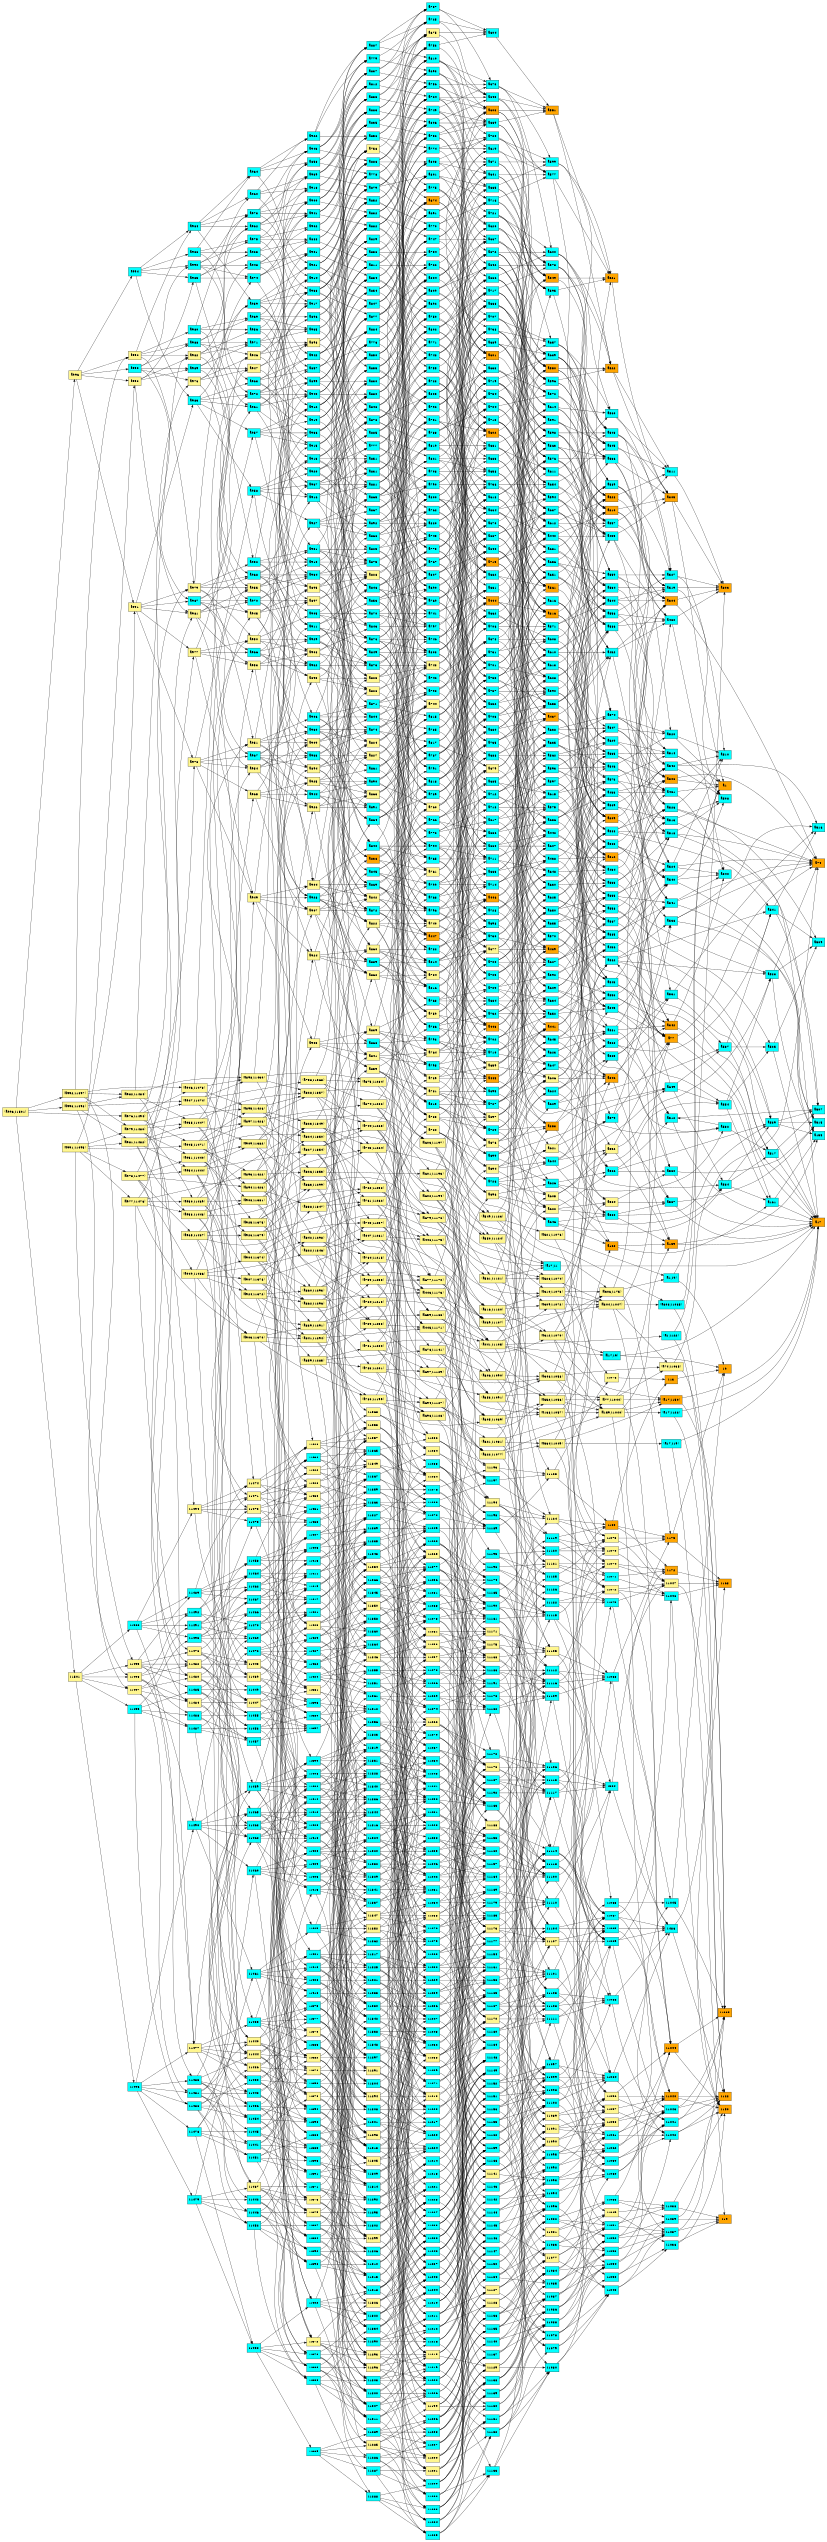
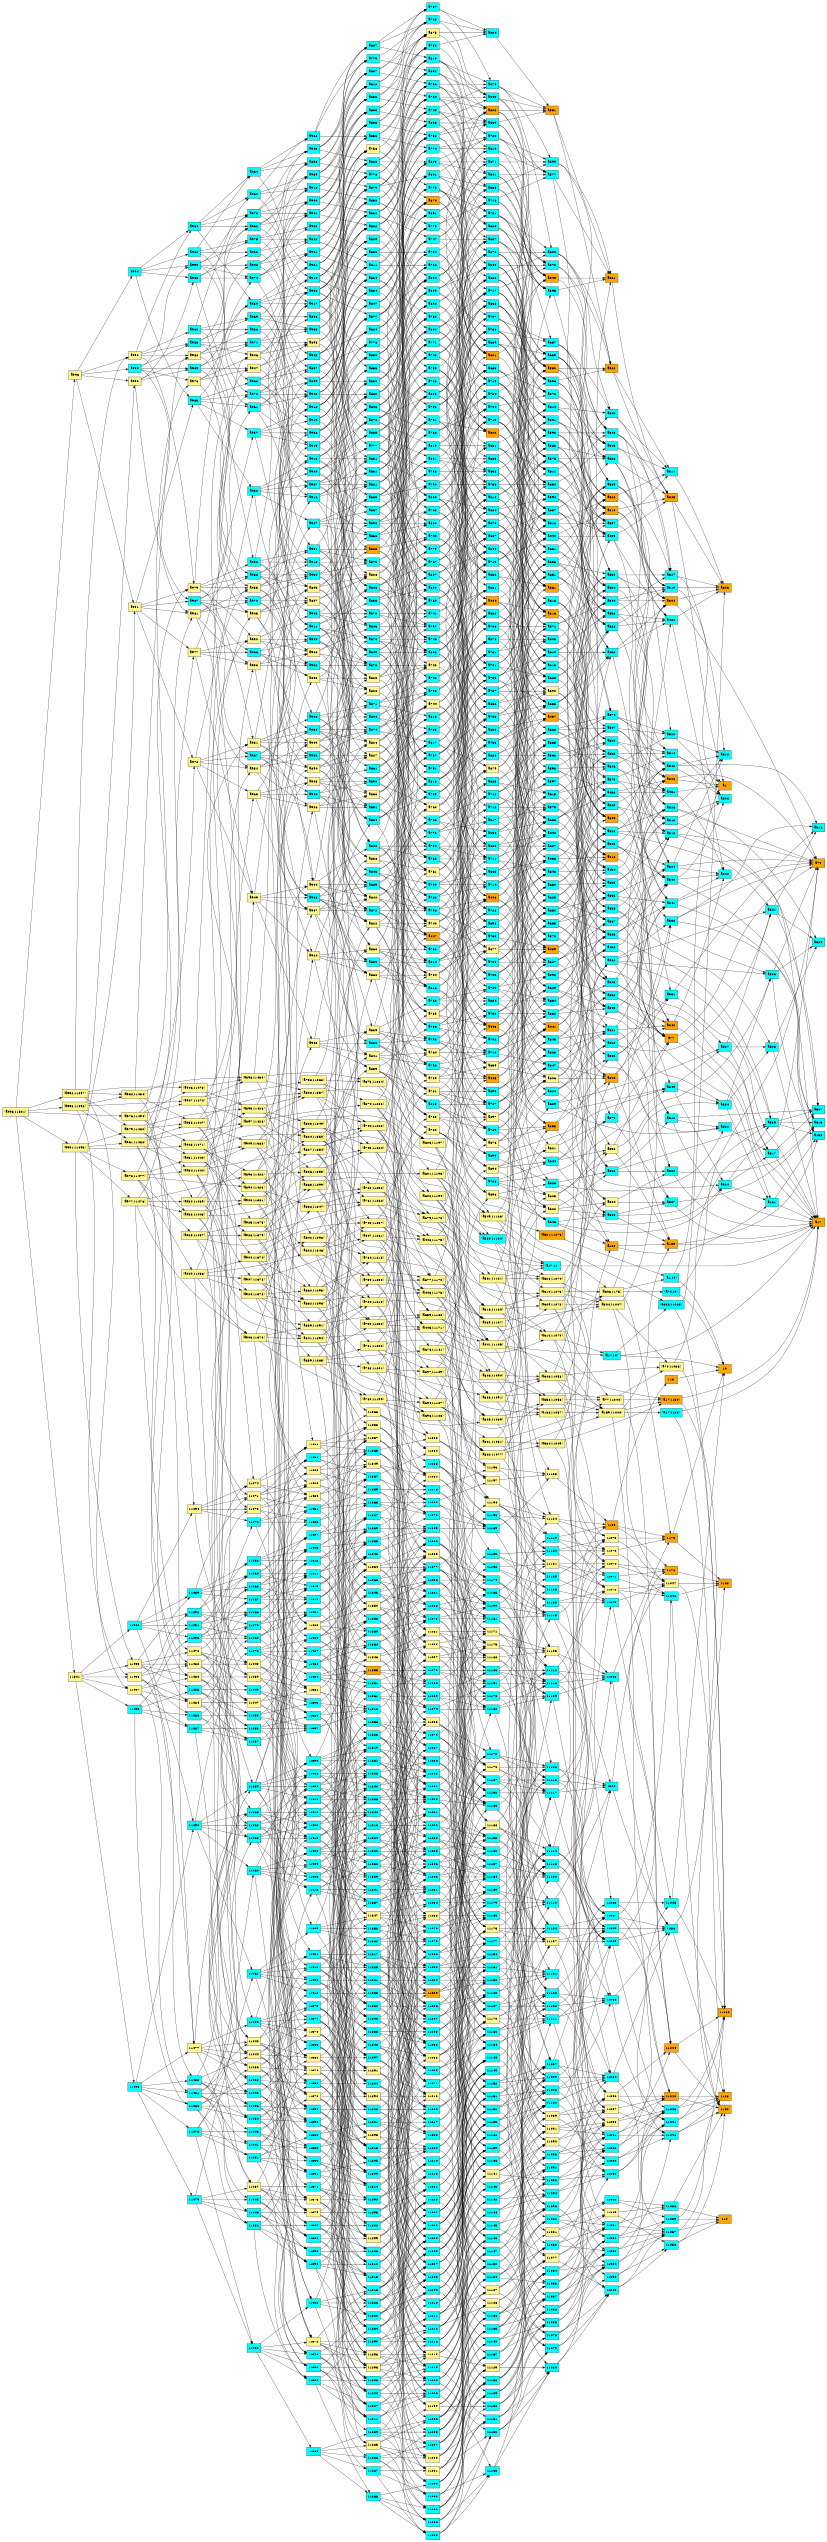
none -> (473, 205)
(582, 361) -> none
none -> (403, 402)
(373, 549) -> (373, 549)
(492, 562) -> (492, 562)
(552, 691) -> (552, 691)
(582, 792) -> (582, 779)
(457, 813) -> none
(373, 859) -> (373, 859)
(642, 1008) -> (651, 1032)
(468, 1045) -> (468, 1096)
(700, 1121) -> (697, 1124)
(522, 1125) -> none
none -> (44, 1129)
(552, 1235) -> (552, 1235)
(492, 1239) -> (492, 1239)
(651, 1240) -> none
none -> (671, 1292)
(640, 1305) -> (641, 1331)
none -> (402, 1320)
(671, 1336) -> none
(612, 1378) -> none
(671, 1444) -> none
(492, 1481) -> (492, 1481)
none -> (223, 1613)
(343, 1634) -> (343, 1653)
(412, 1658) -> none
(373, 1671) -> (373, 1671)
(284, 1740) -> (278, 1717)
(402, 1792) -> (403, 1799)
(373, 1929) -> (373, 1929)
(433, 1993) -> (433, 1993)
none -> (510, 2037)
(343, 2050) -> (343, 2037)
(642, 2137) -> none
(373, 2161) -> (373, 2161)
(373, 2303) -> (373, 2303)
(336, 2313) -> (334, 2295)
none -> (524, 2381)
